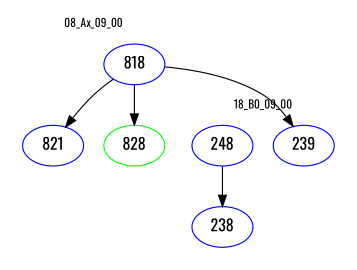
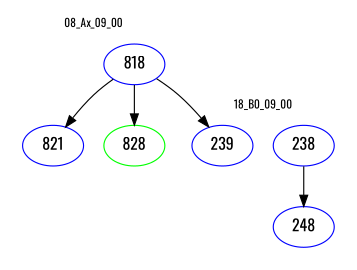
(222, 181) -> (304, 181)
